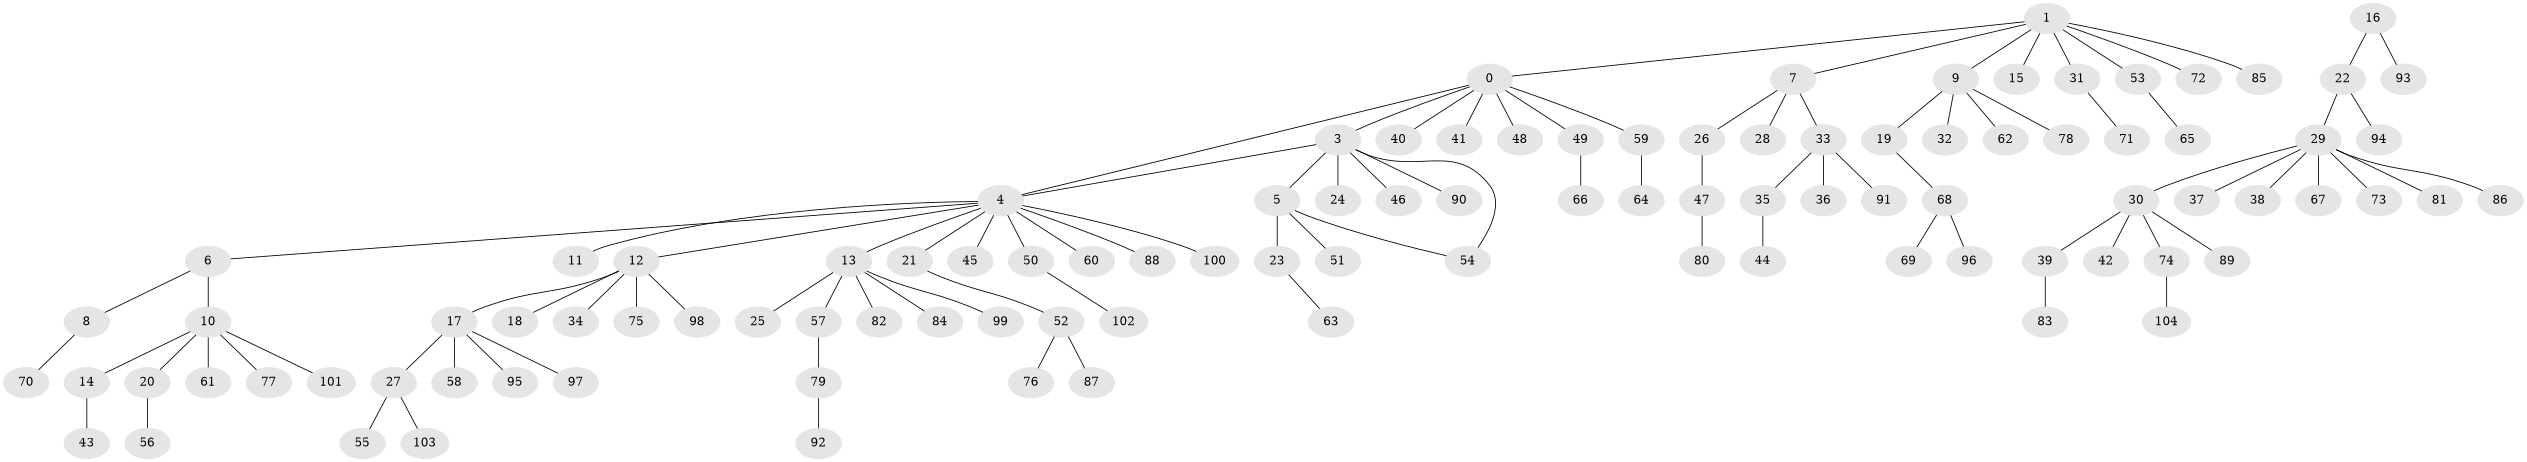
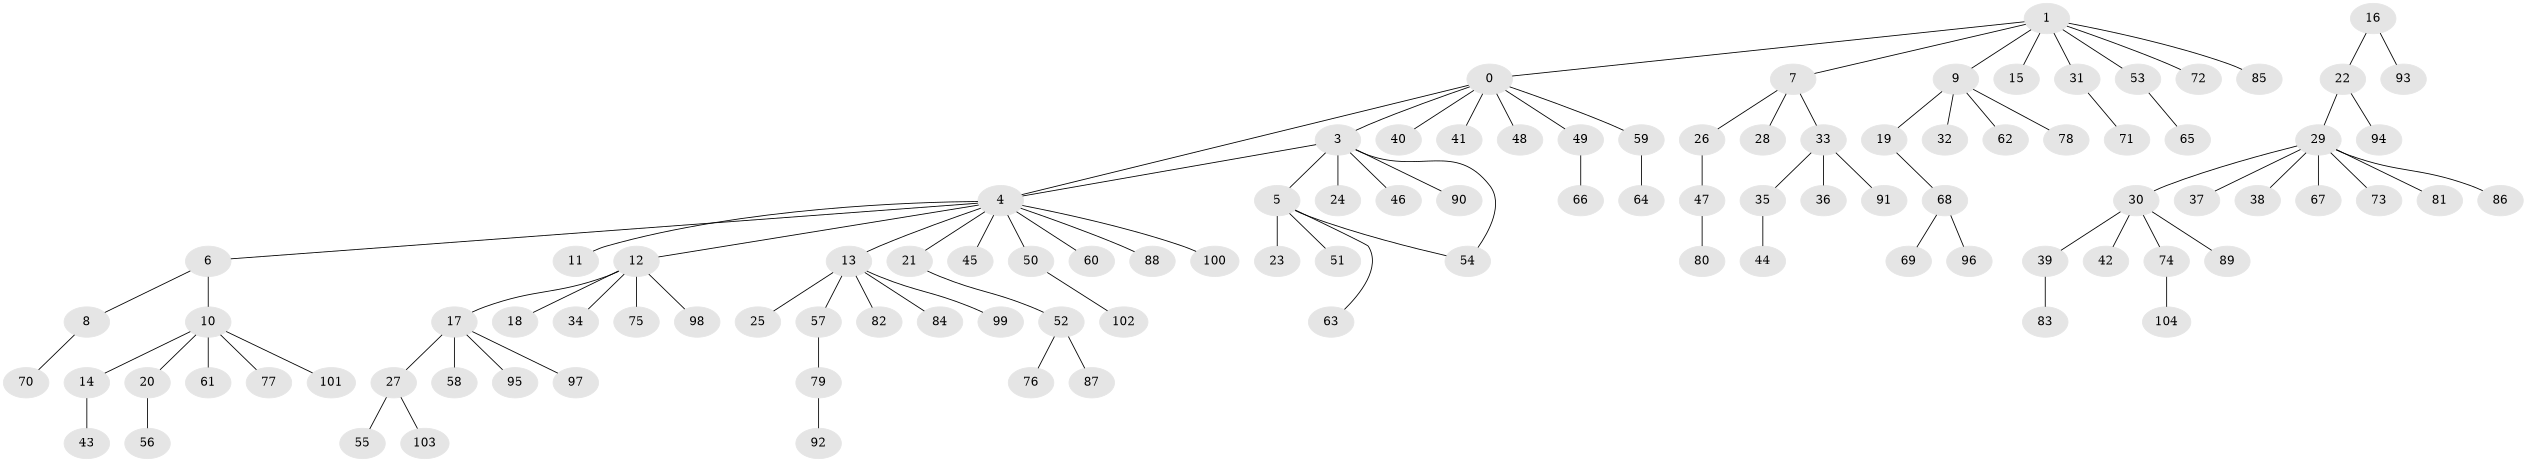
(1304, 292) -> (1364, 244)
